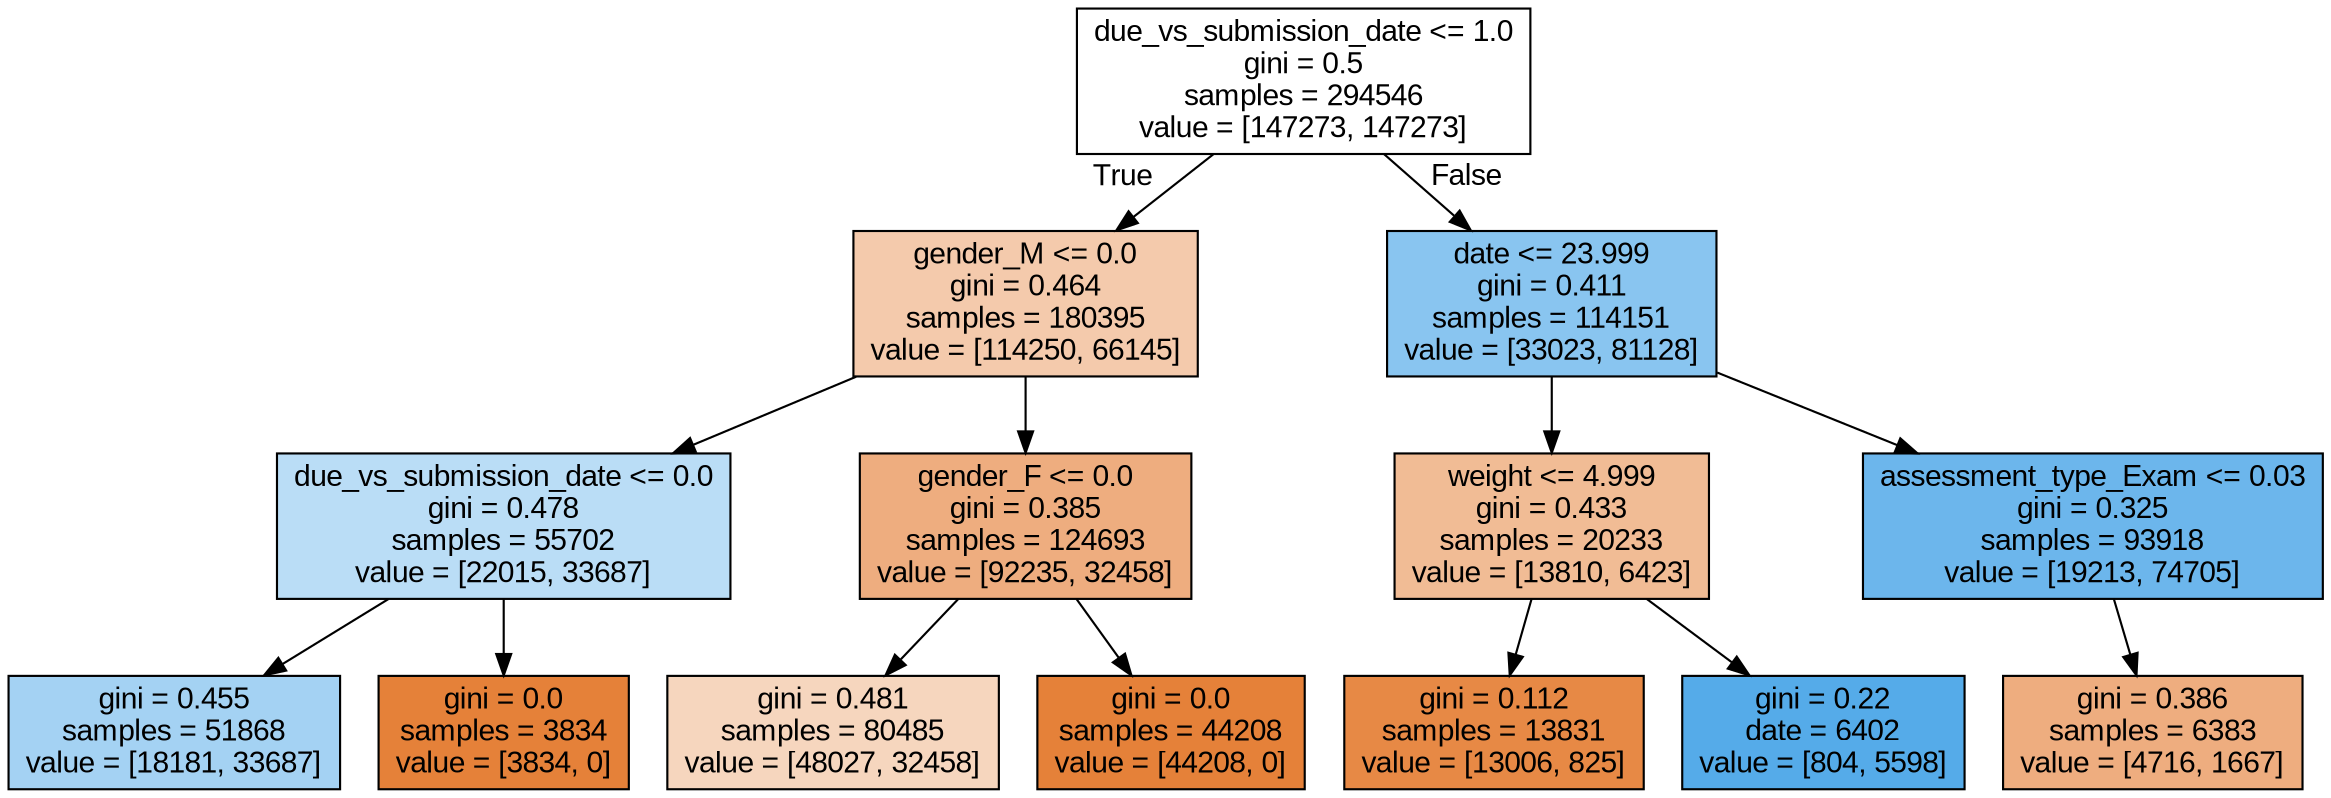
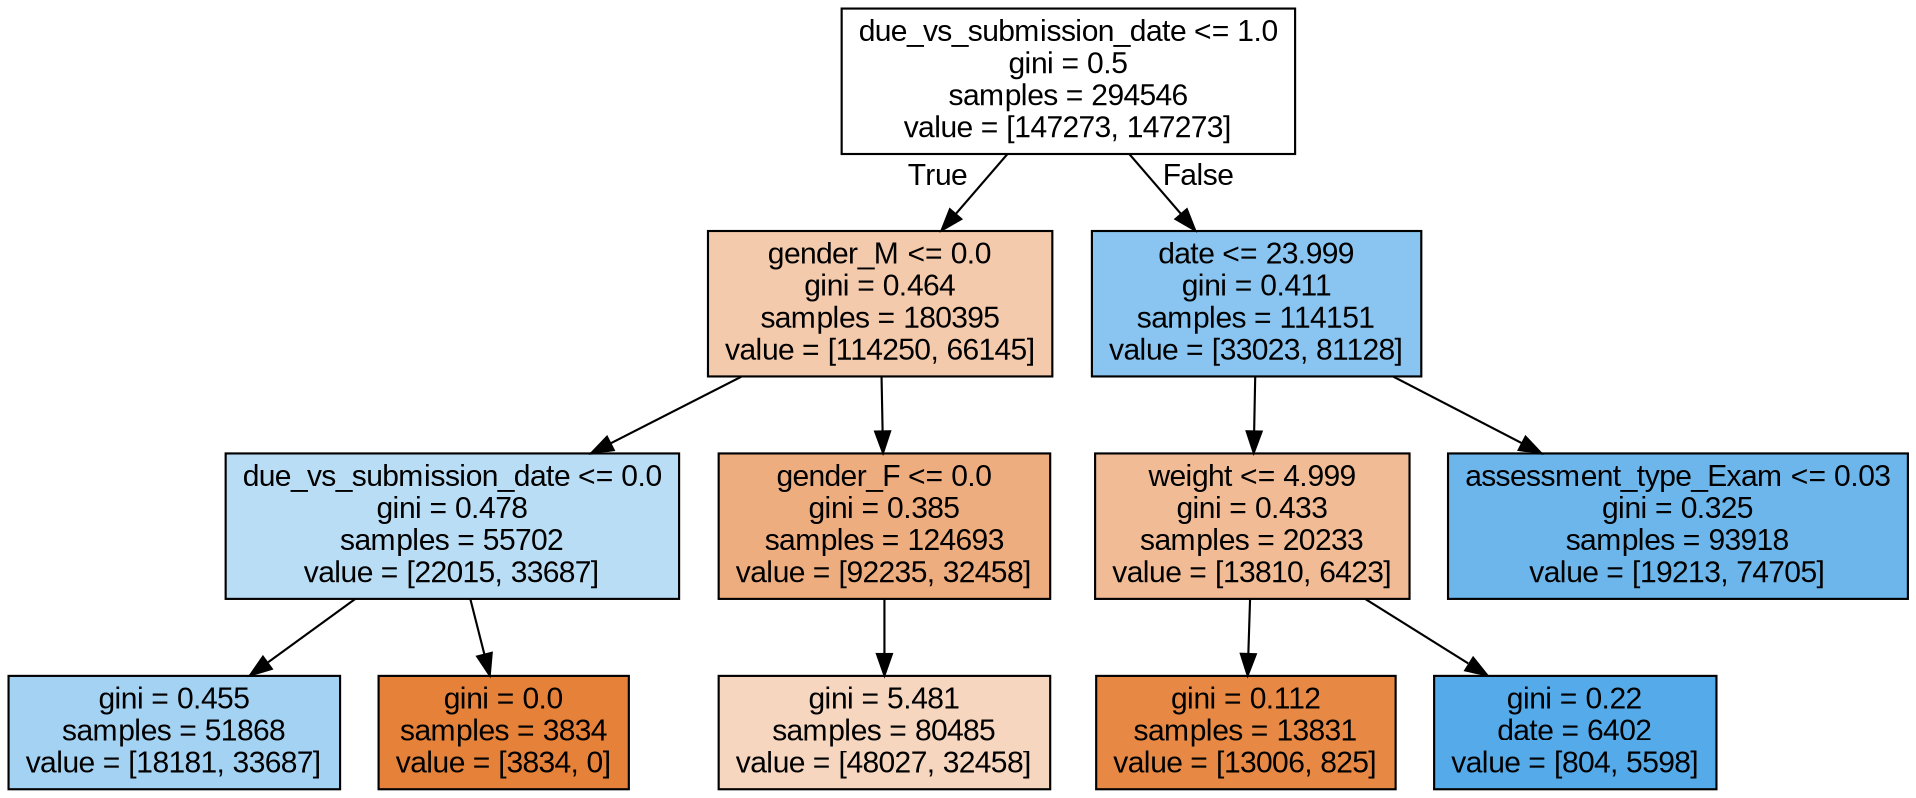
(833, 733) -> (884, 733)
(1171, 733) -> none
(2153, 733) -> none
